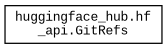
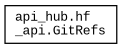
(83, 24) -> (61, 24)
